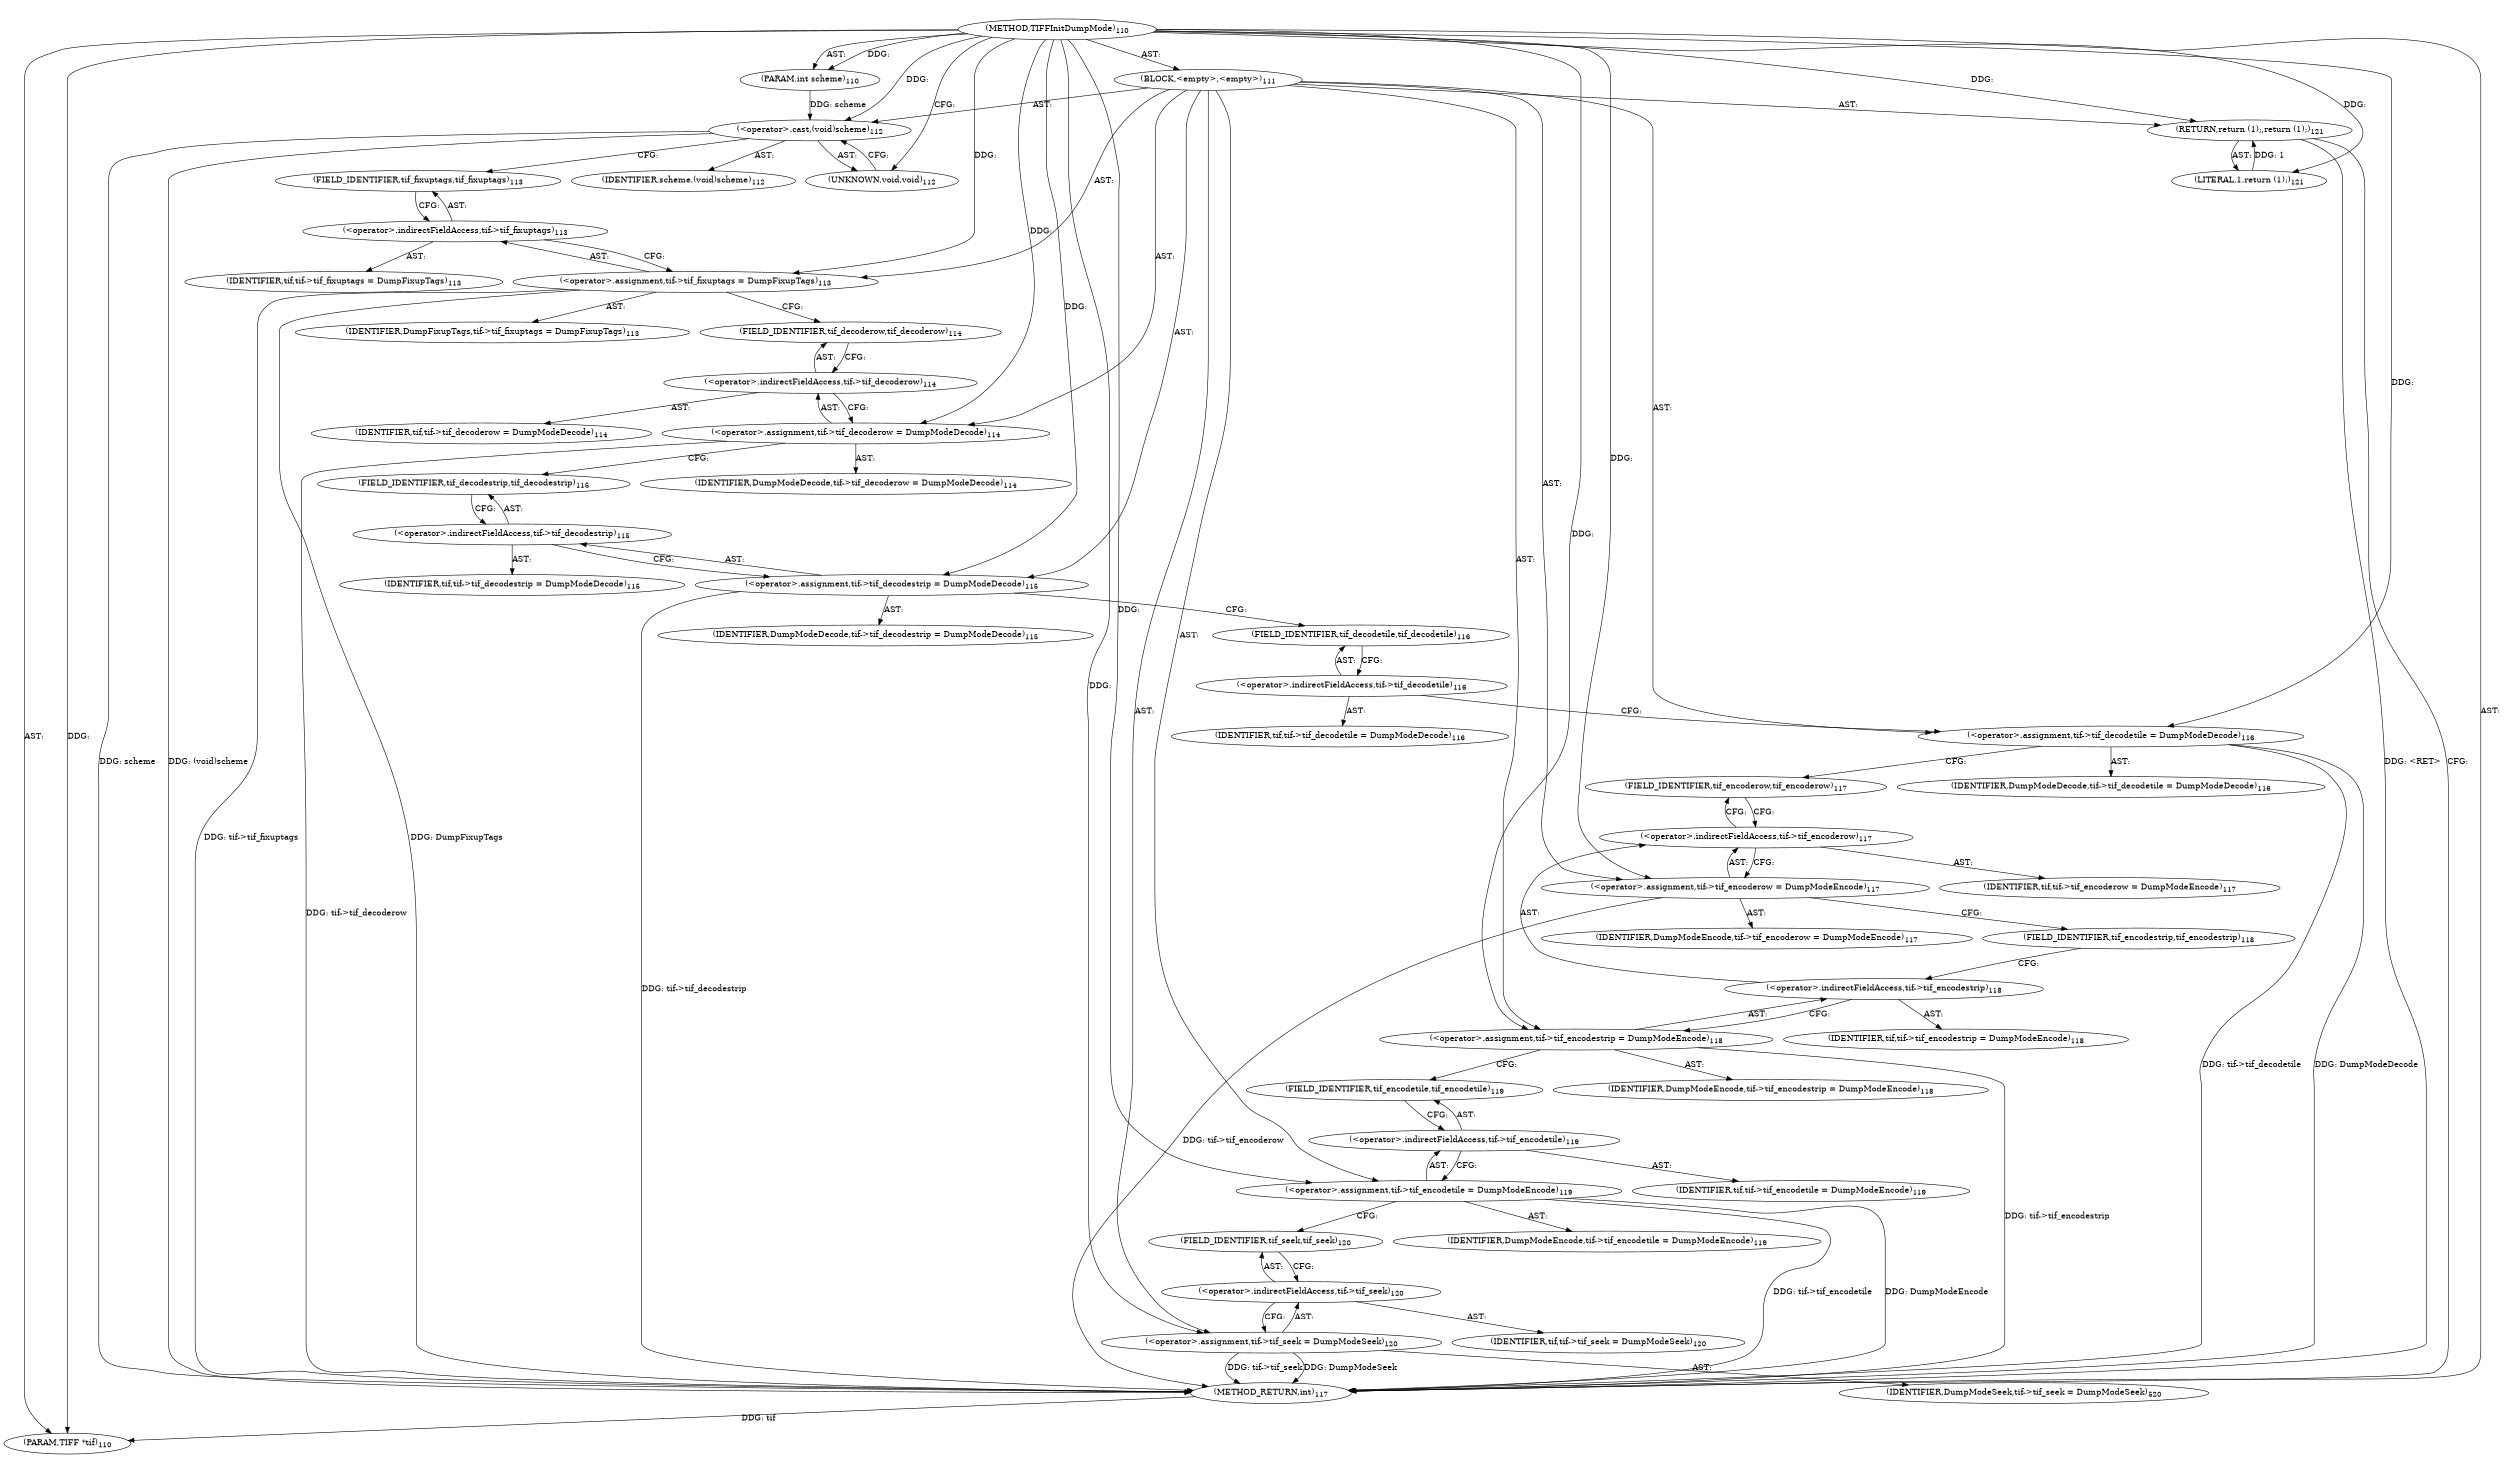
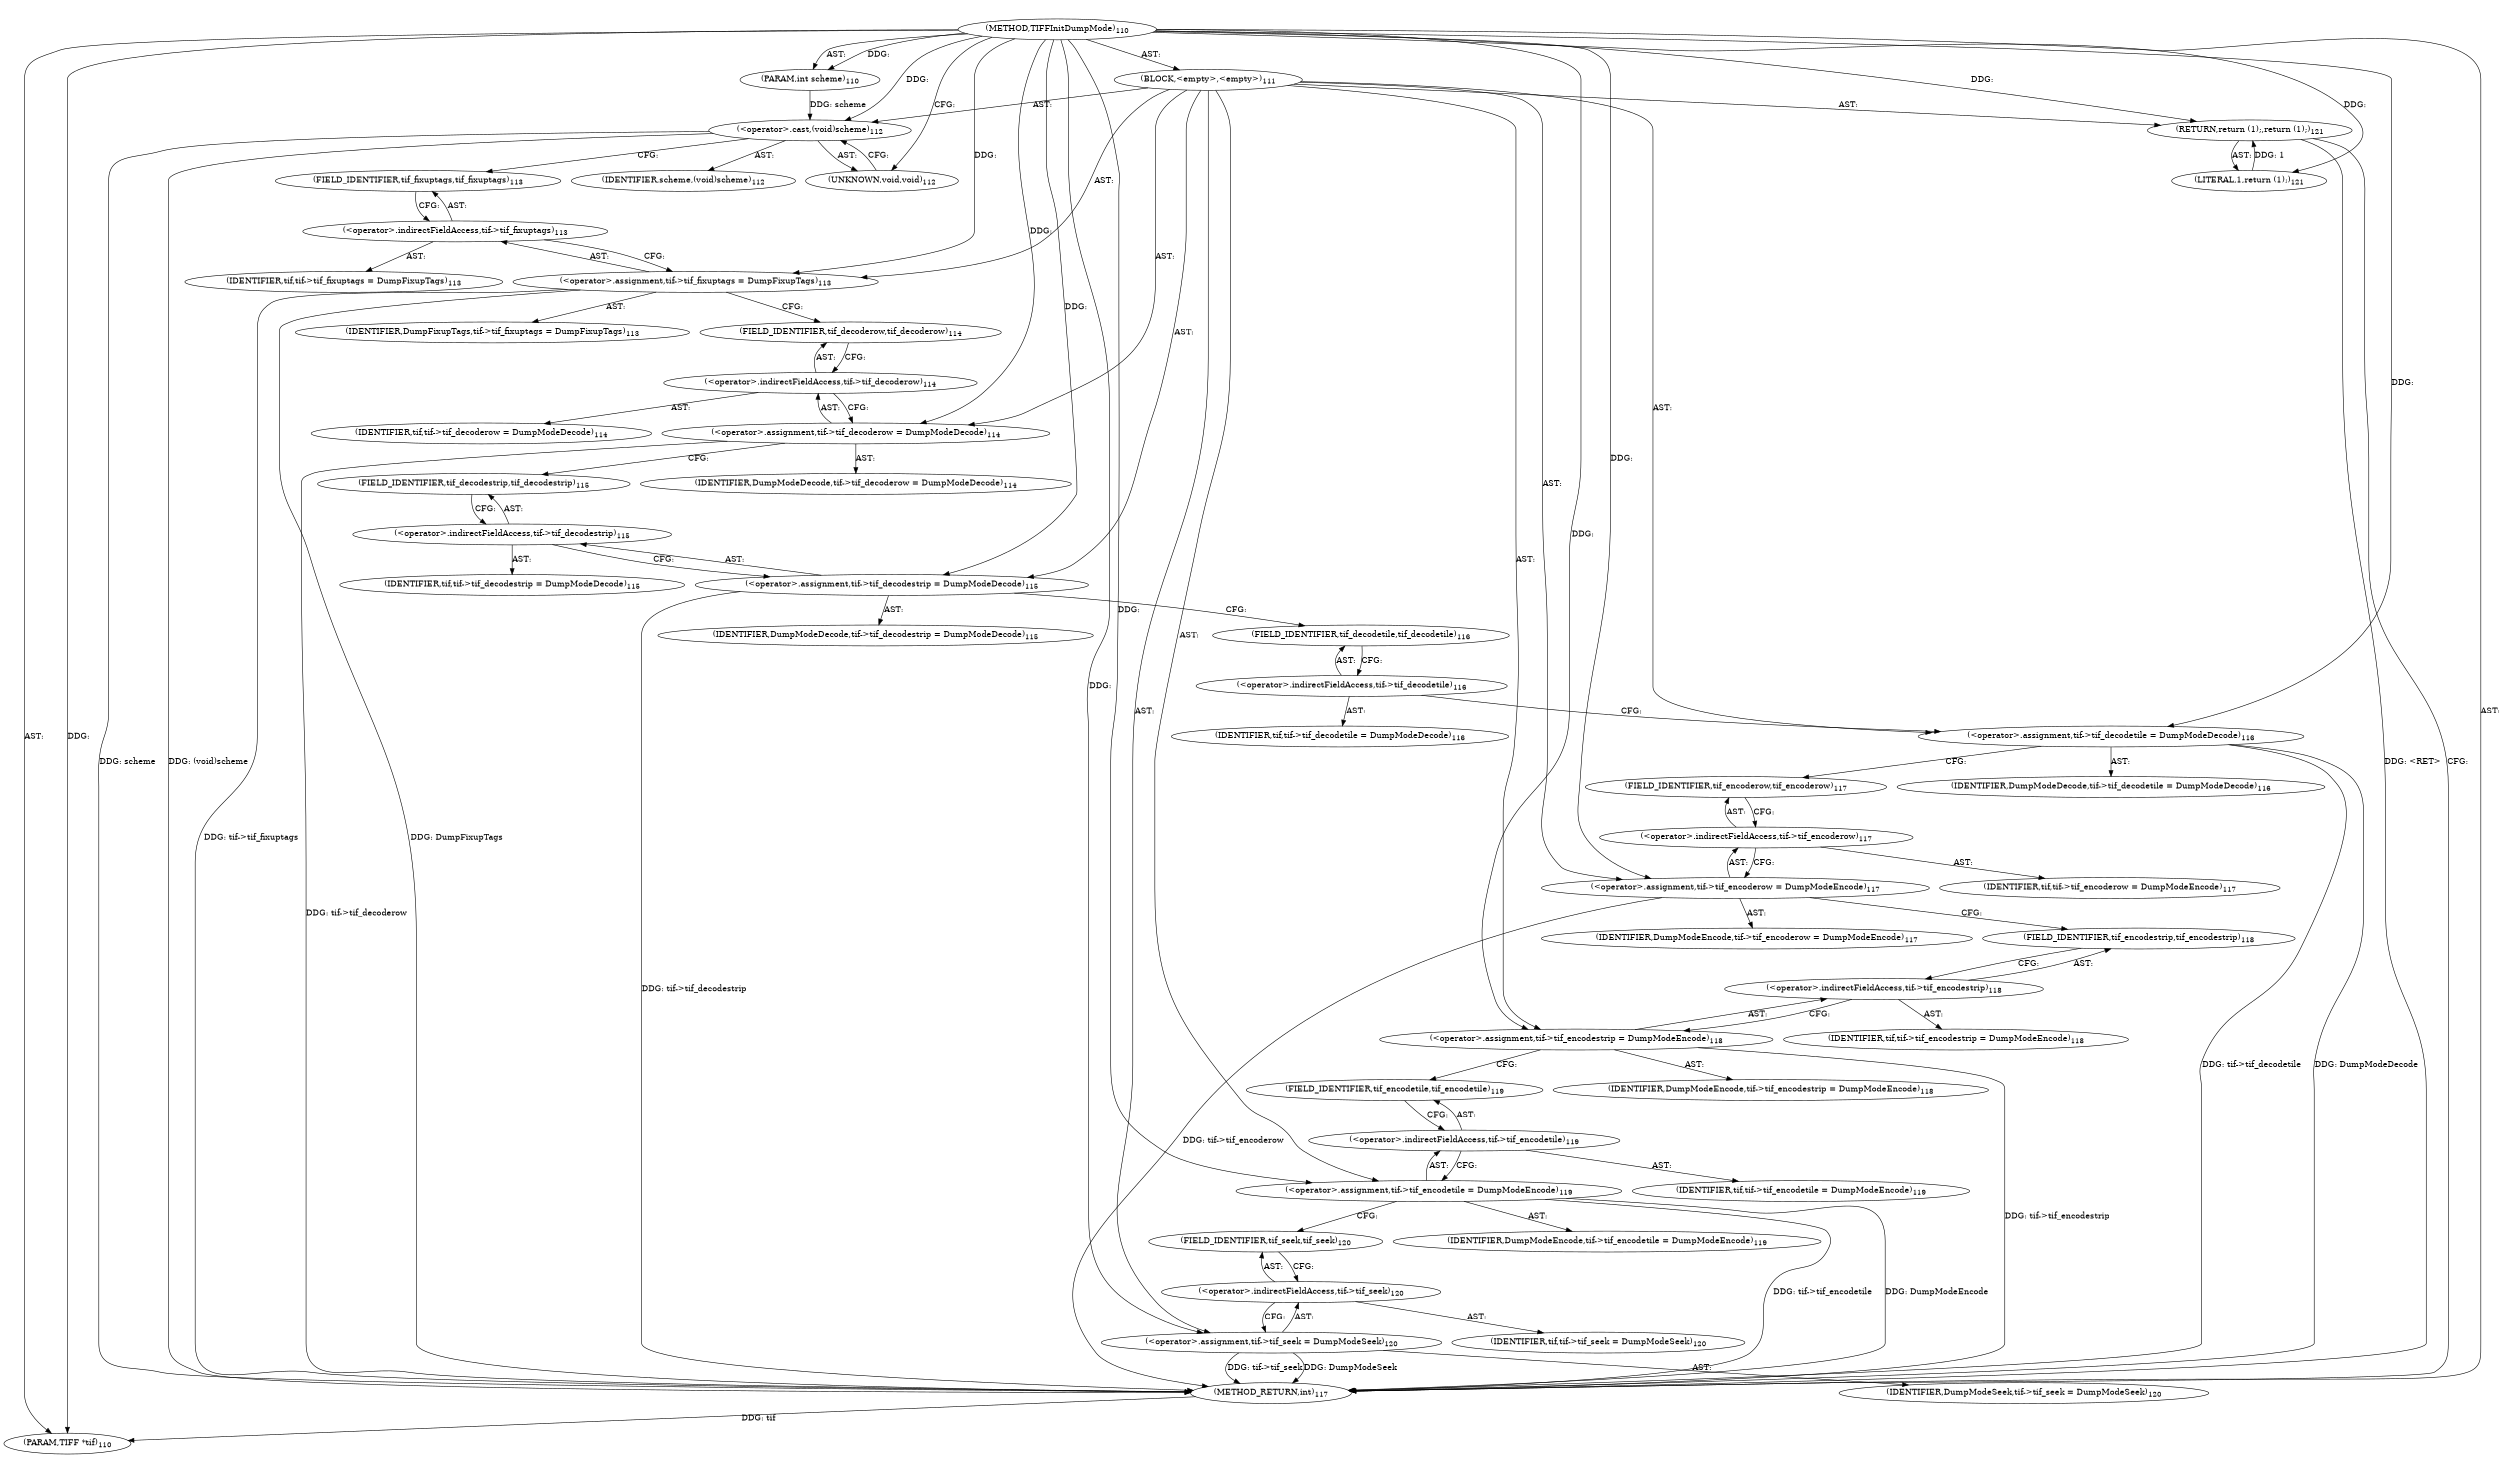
(1738, 812) -> (1738, 812)
(1554, 957) -> (2038, 969)
(2155, 1392) -> (2155, 1392)
